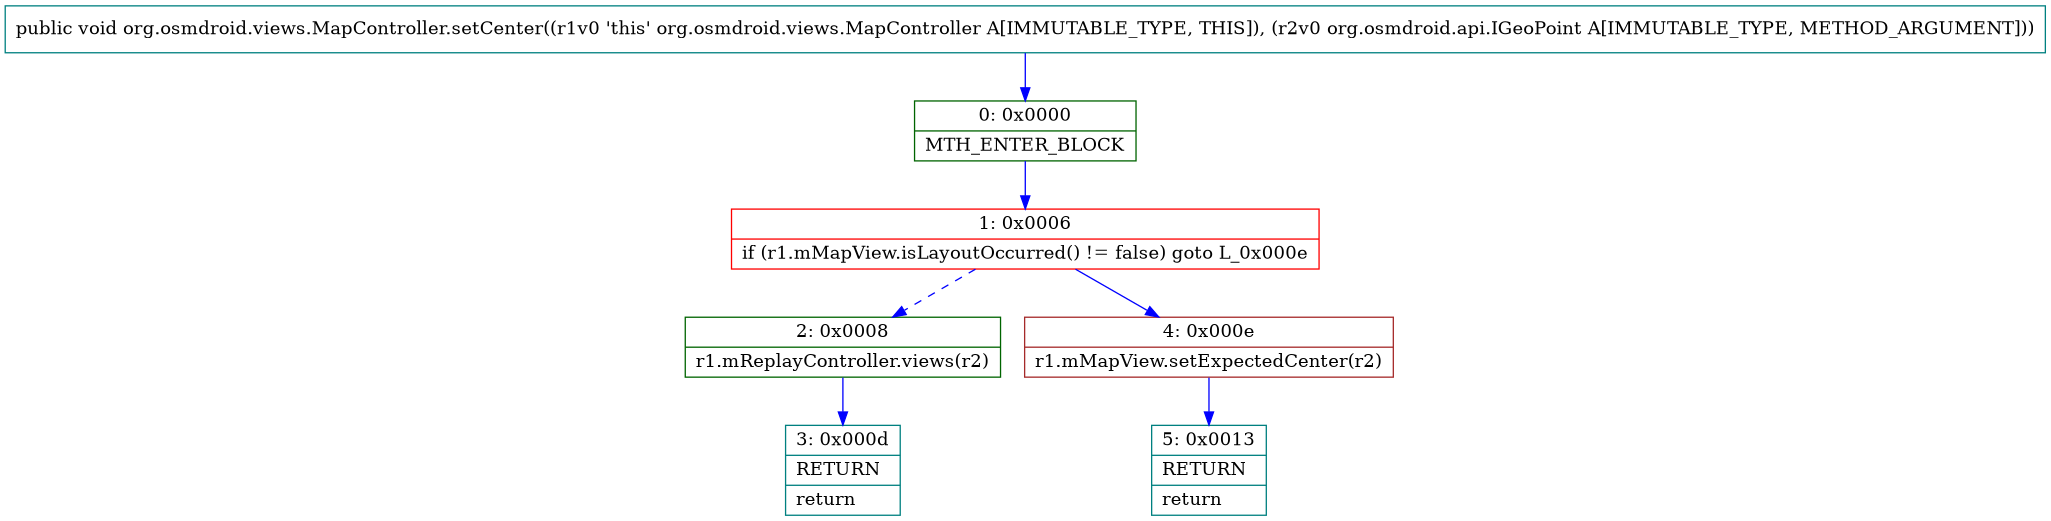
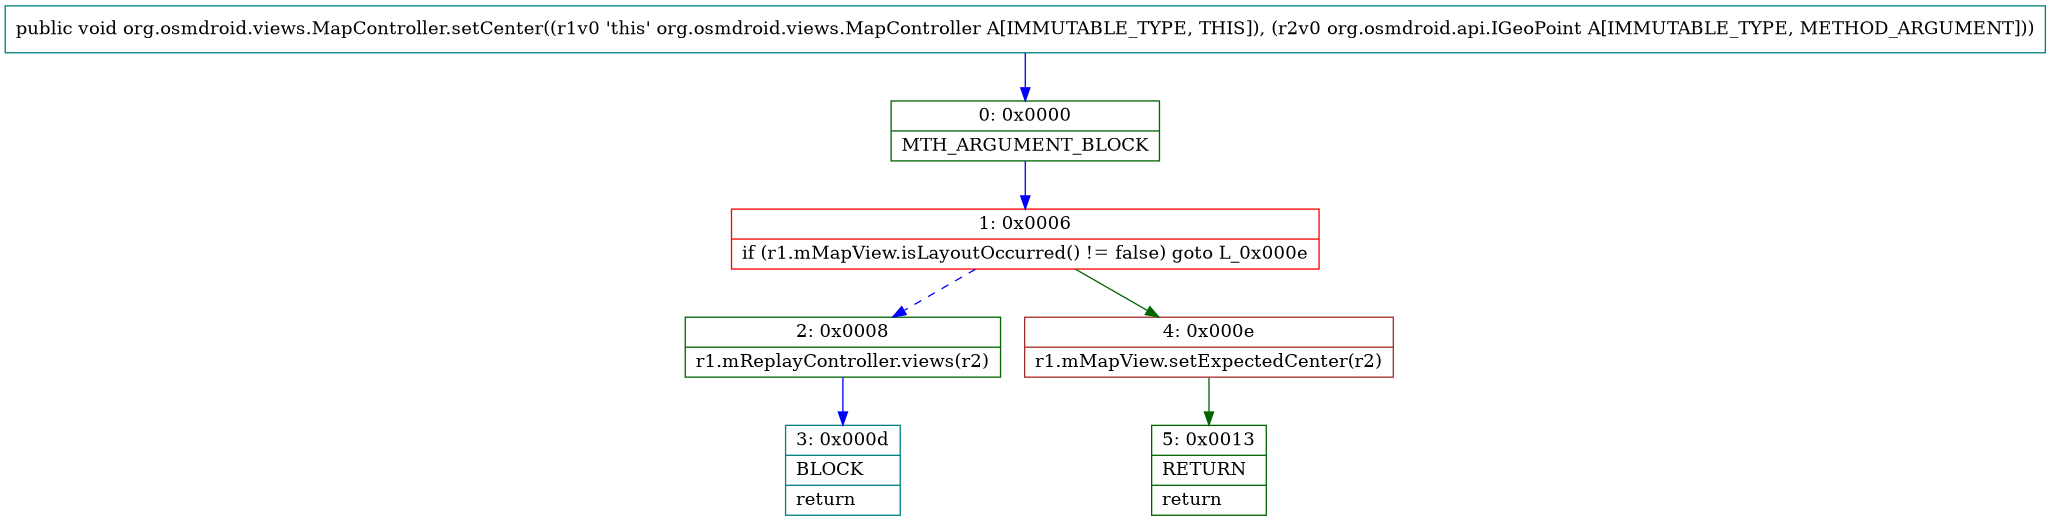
(1025, 145) -> (1025, 145)
(1111, 290) -> (1111, 290)
(1209, 395) -> (1209, 395)
(838, 470) -> (830, 470)
(1209, 470) -> (1209, 470)
